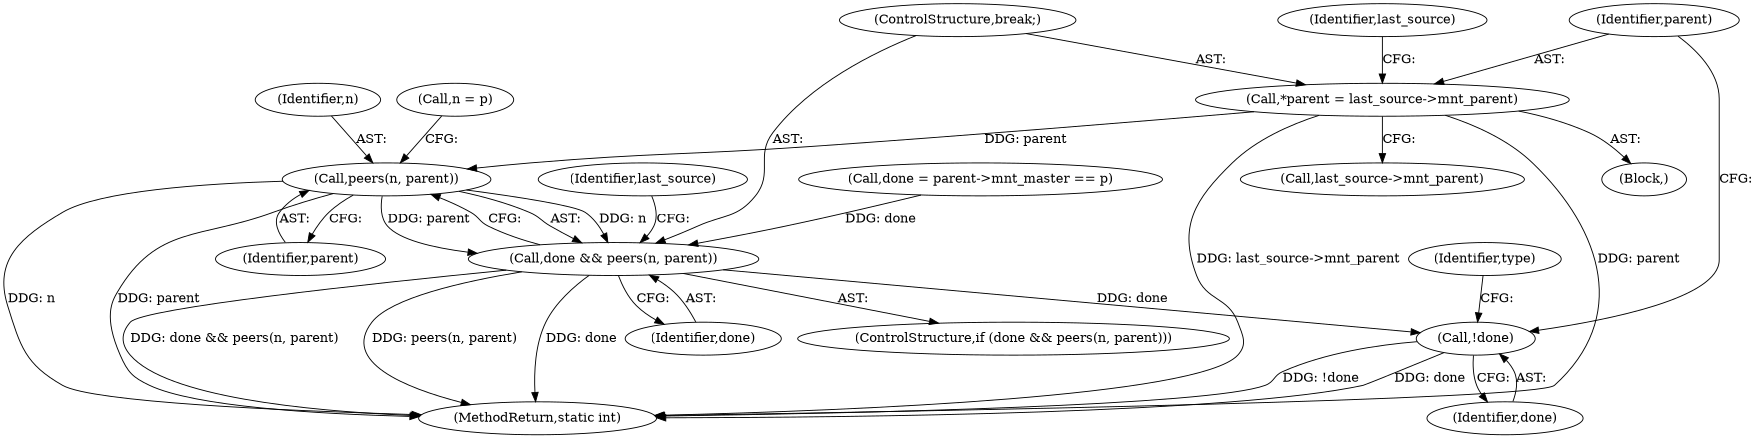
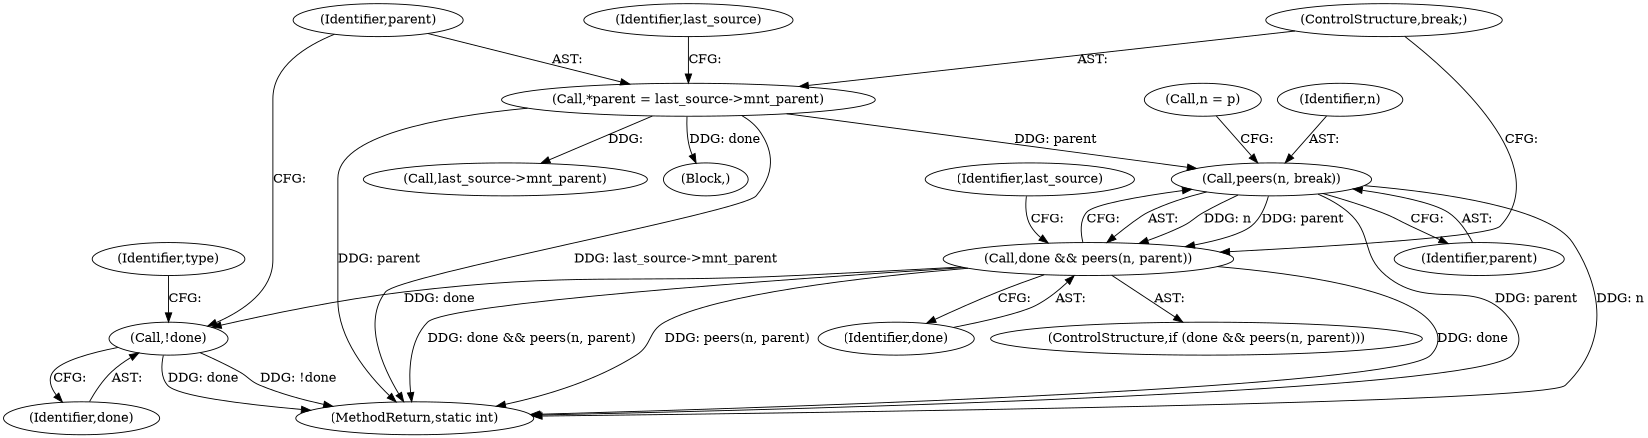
(790, 140) -> (1524, 140)
(1401, 140) -> (628, 140)
(1628, 140) -> (725, 140)
(387, 179) -> (1271, 179)
(981, 179) -> none
